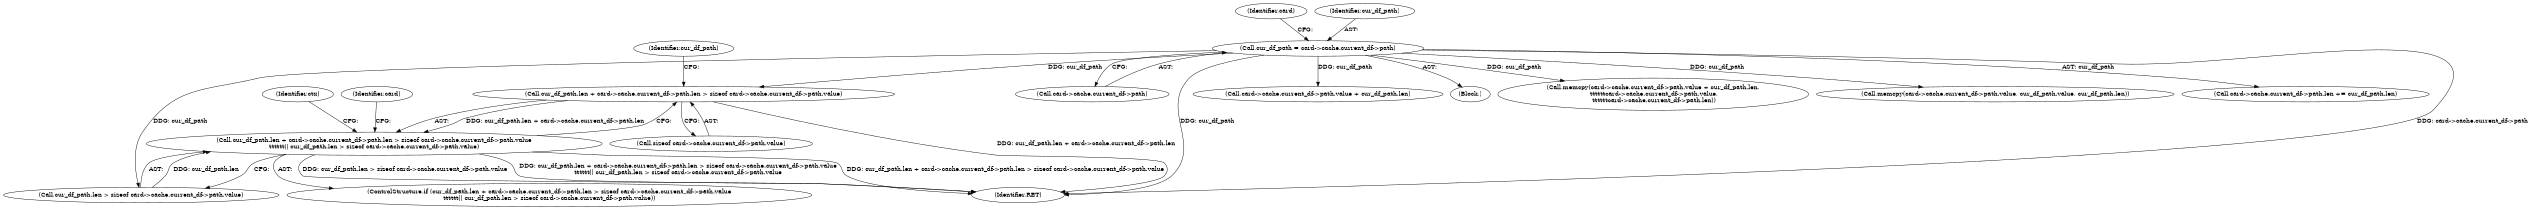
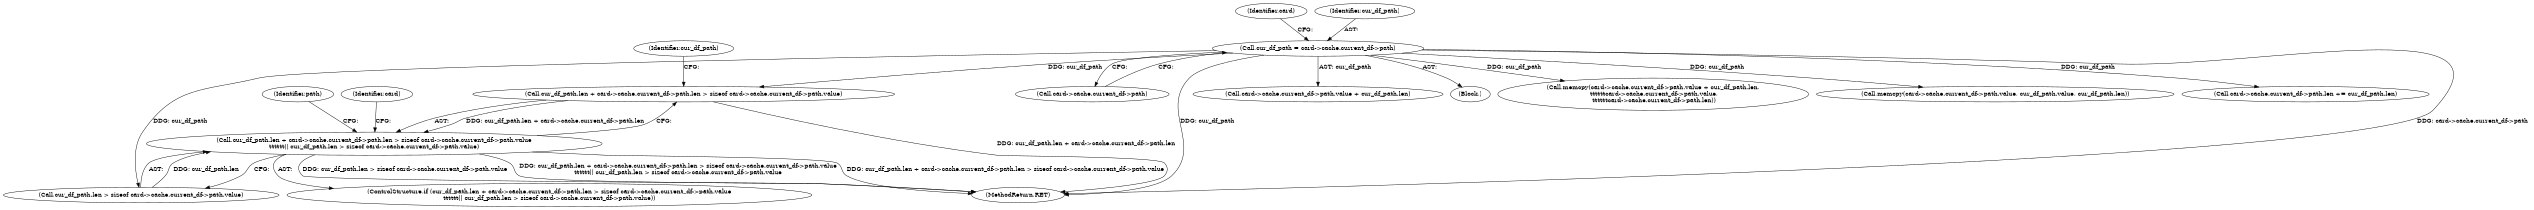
(1167, 67) -> (1167, 67)
(1345, 67) -> (1345, 67)
(2088, 67) -> (2088, 67)
(298, 94) -> (298, 94)
(711, 144) -> none
(1018, 195) -> (1018, 195)
